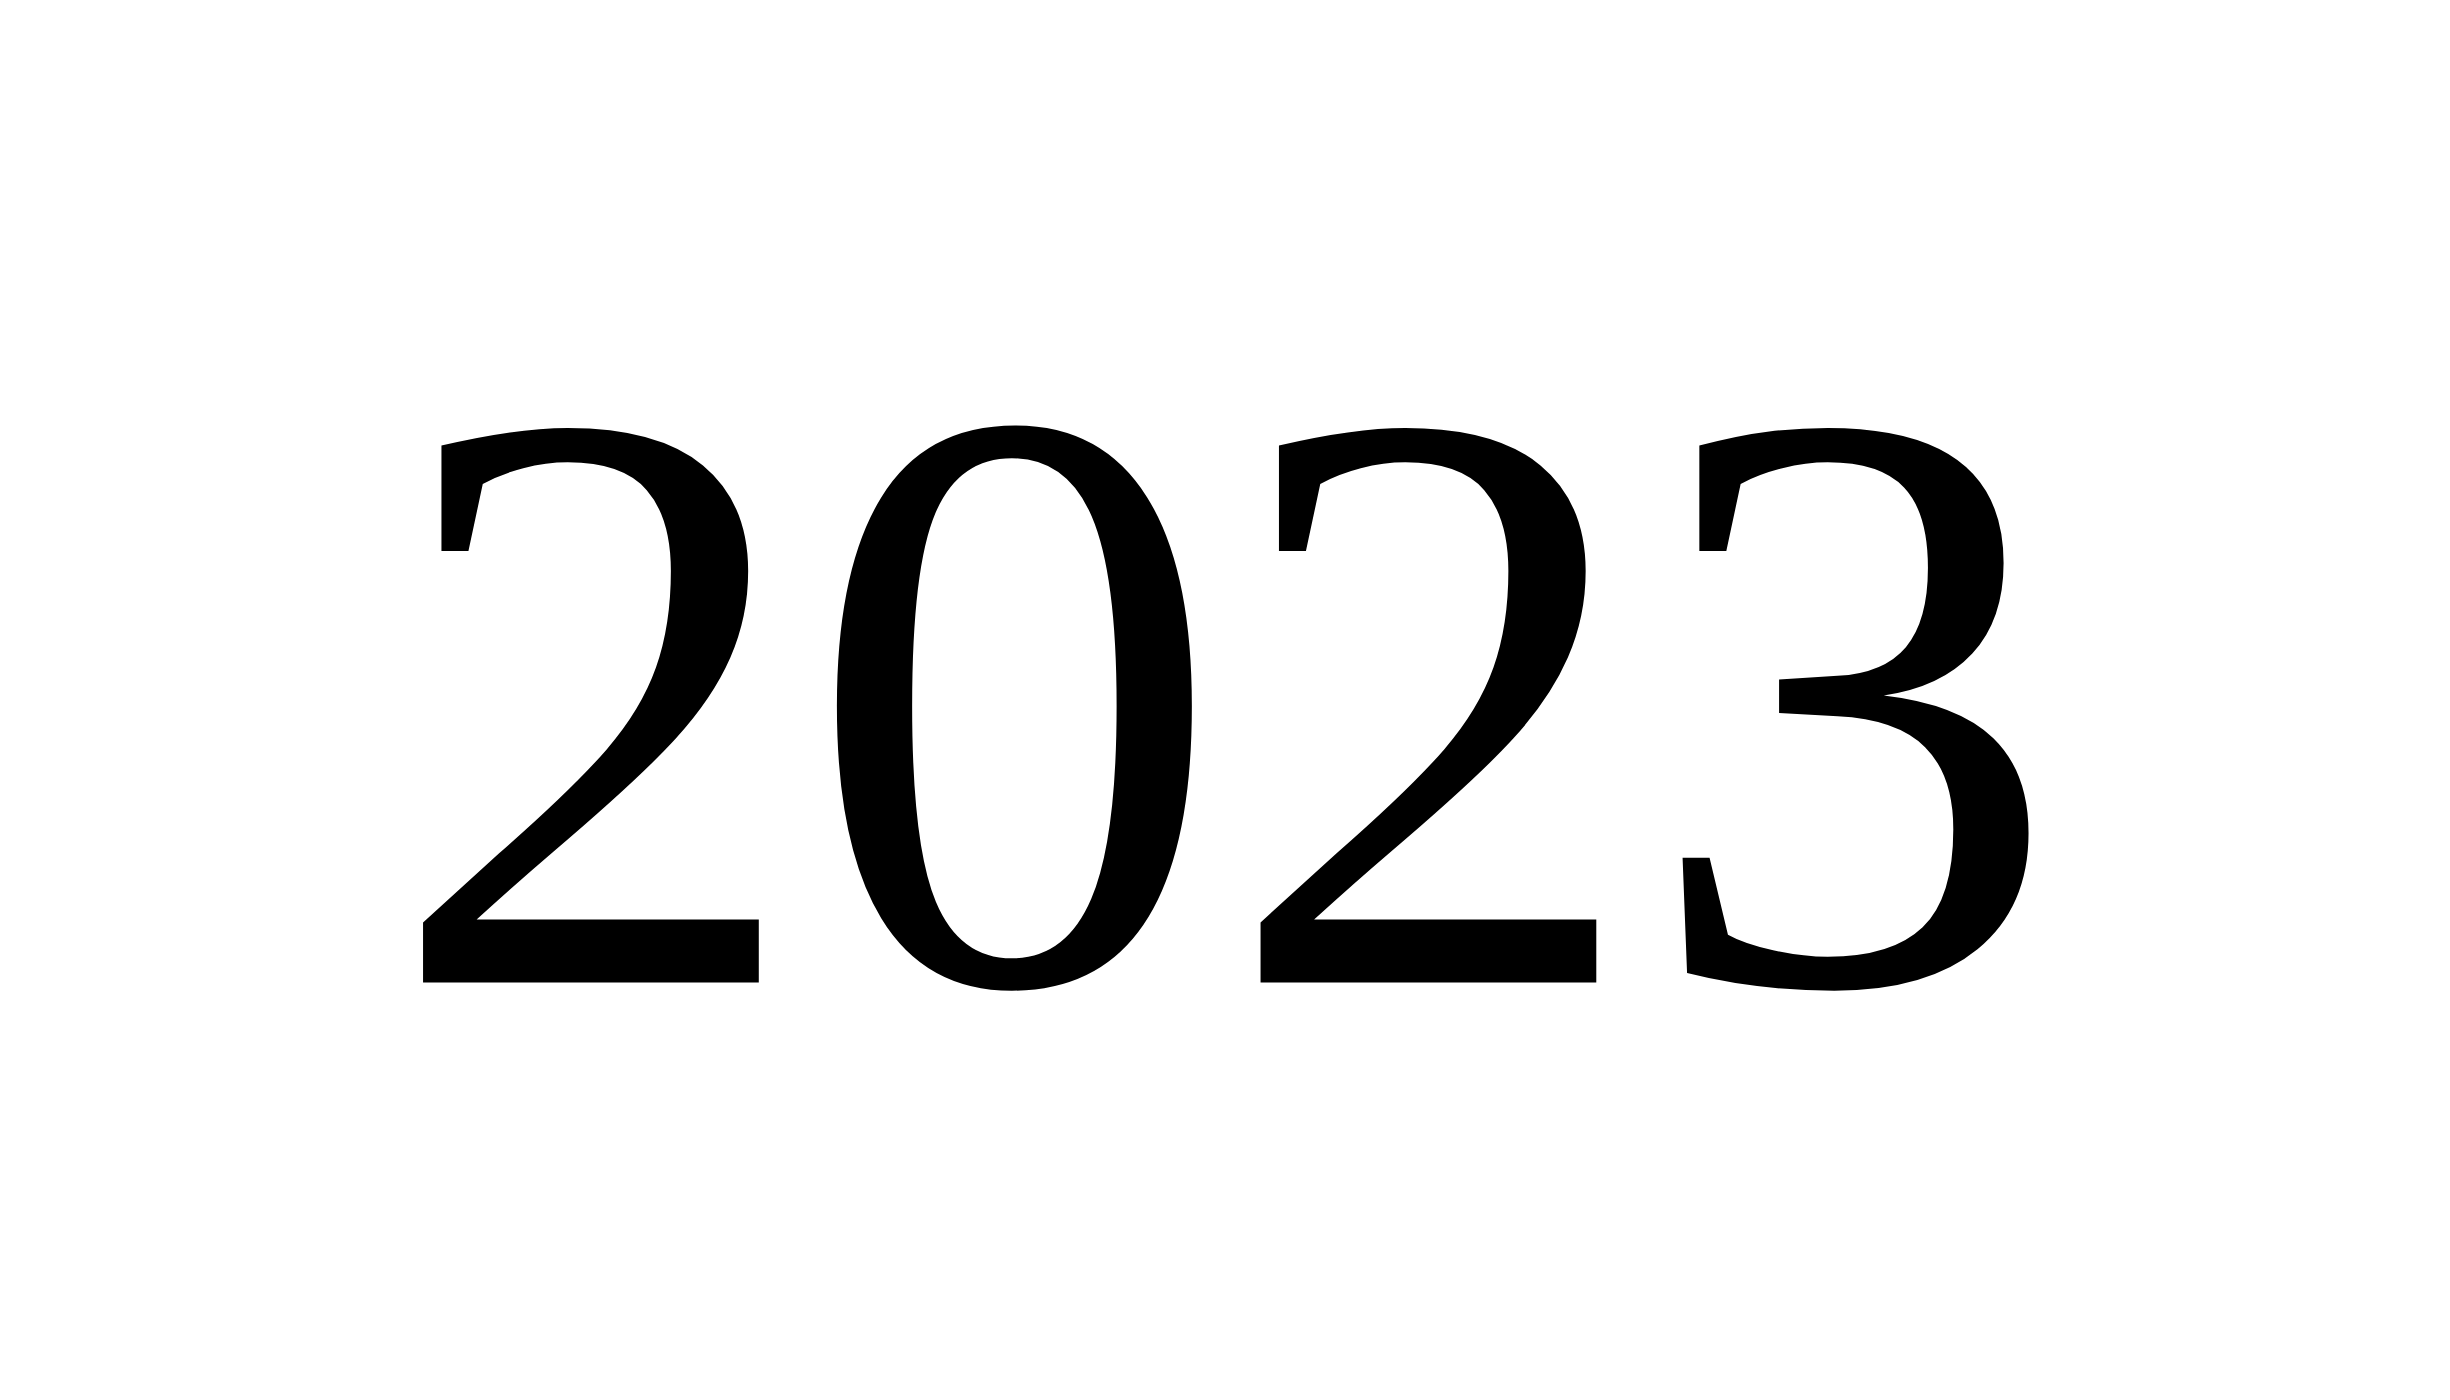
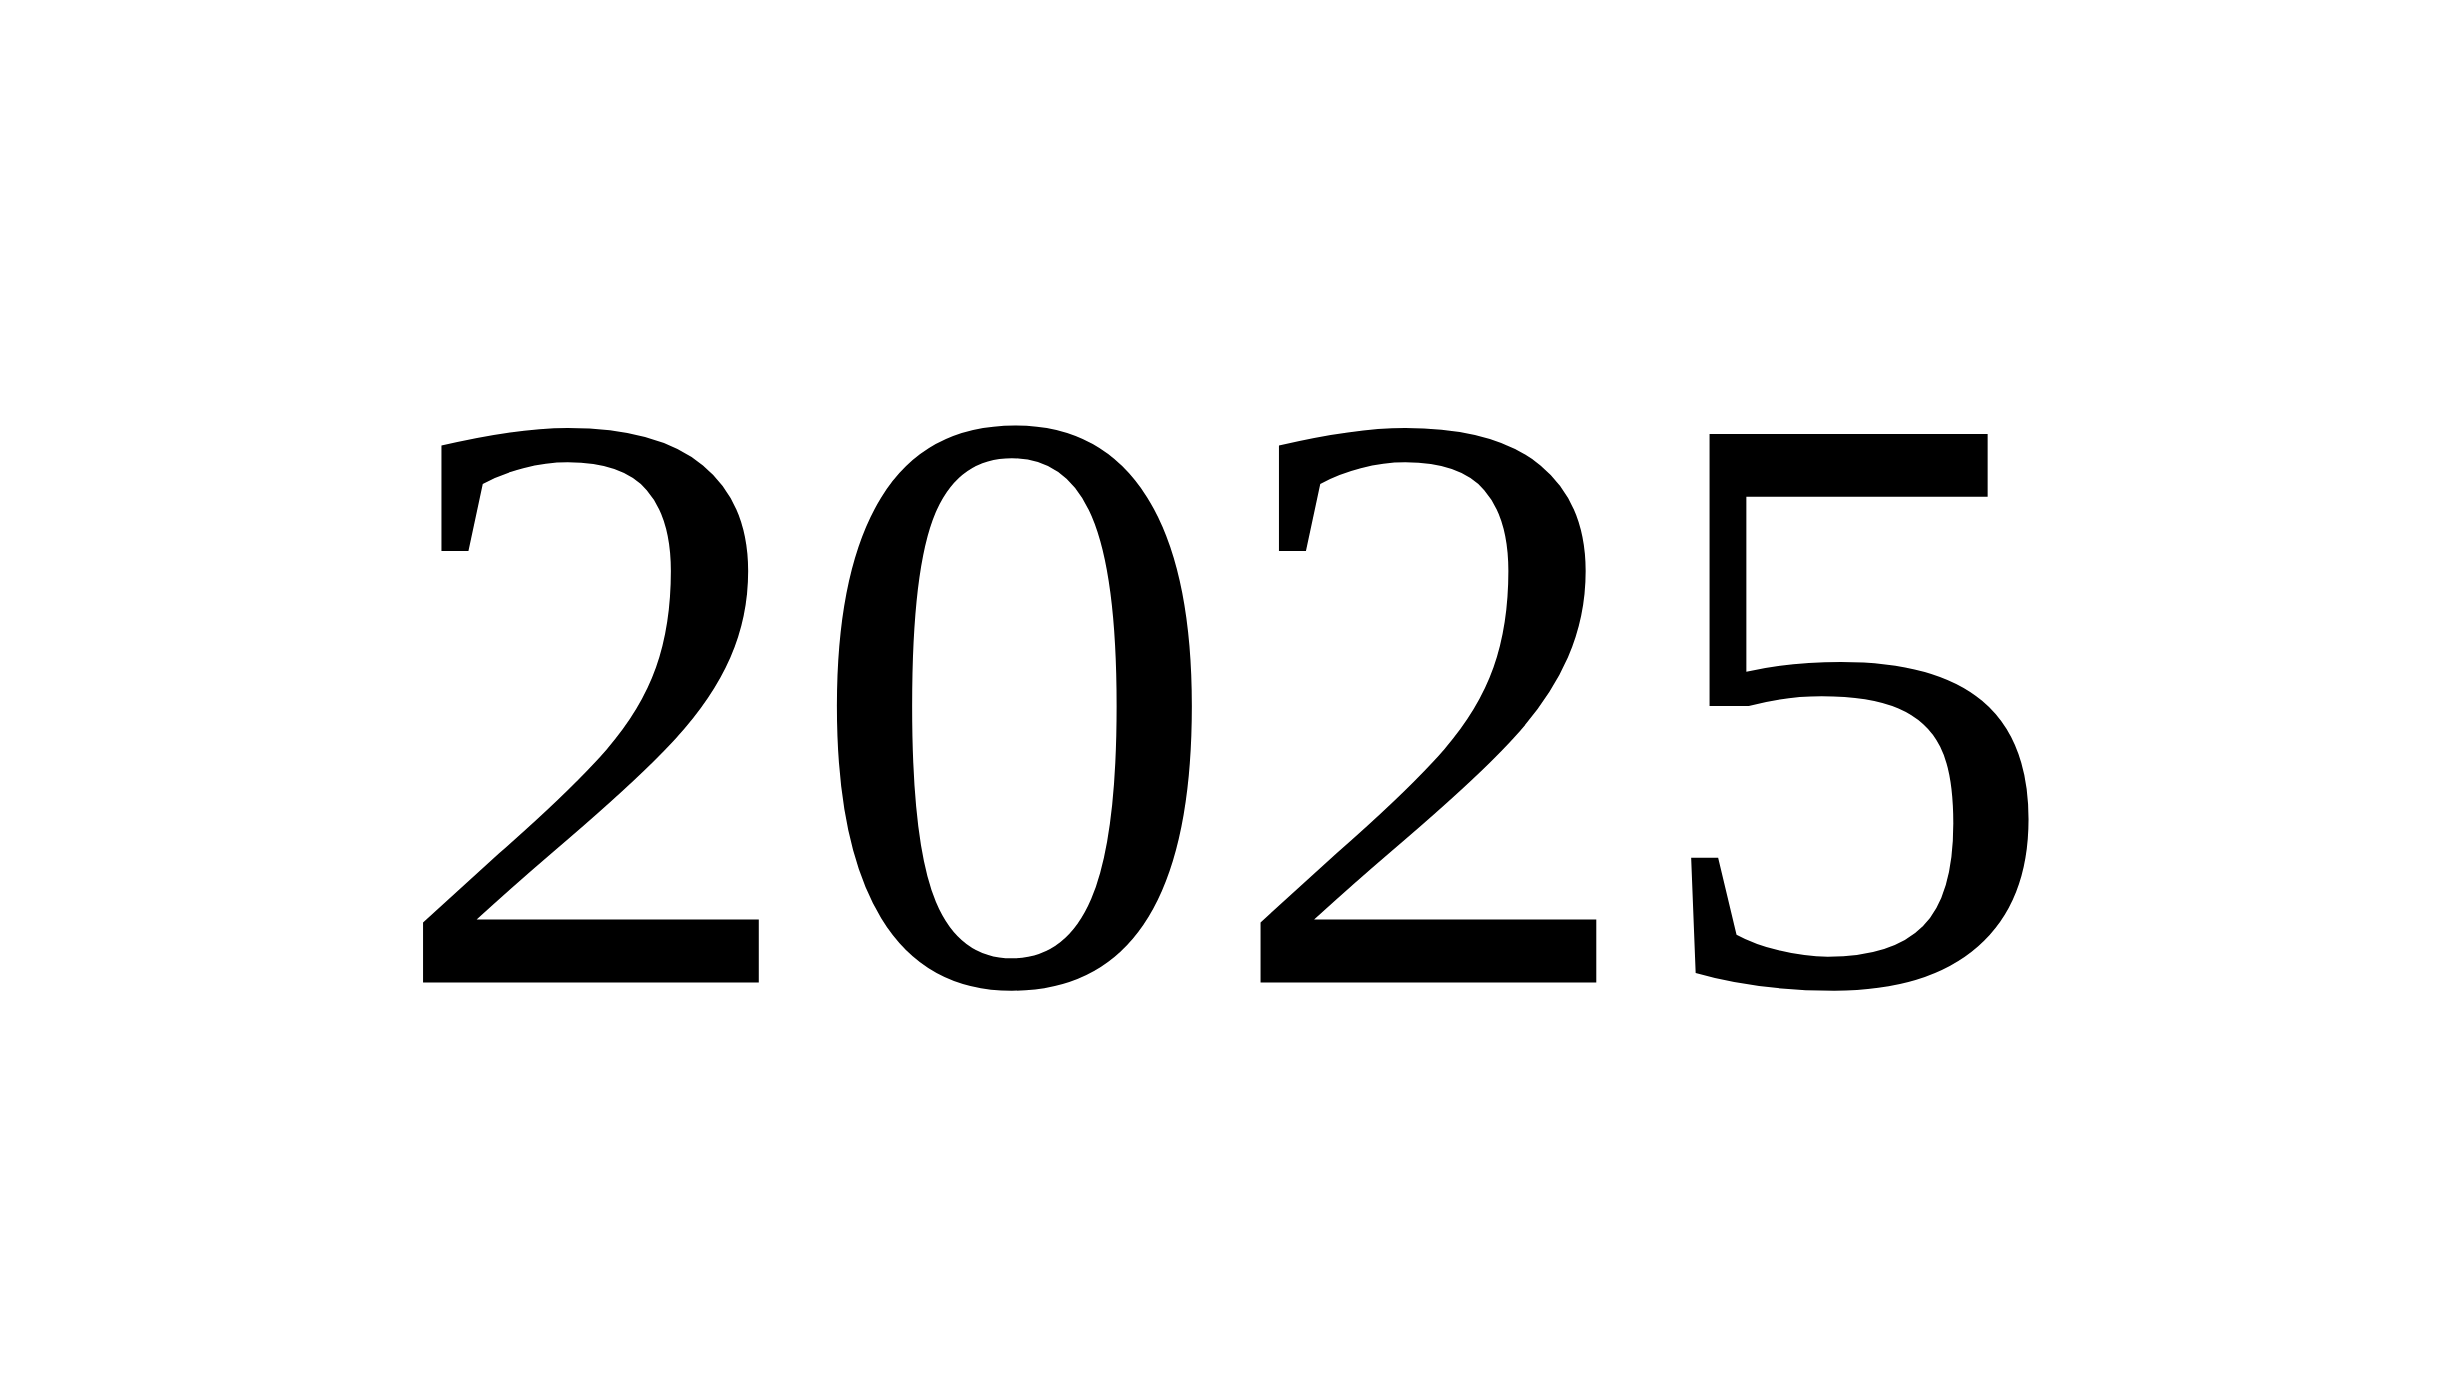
(1224, 699) -> (1224, 699)
